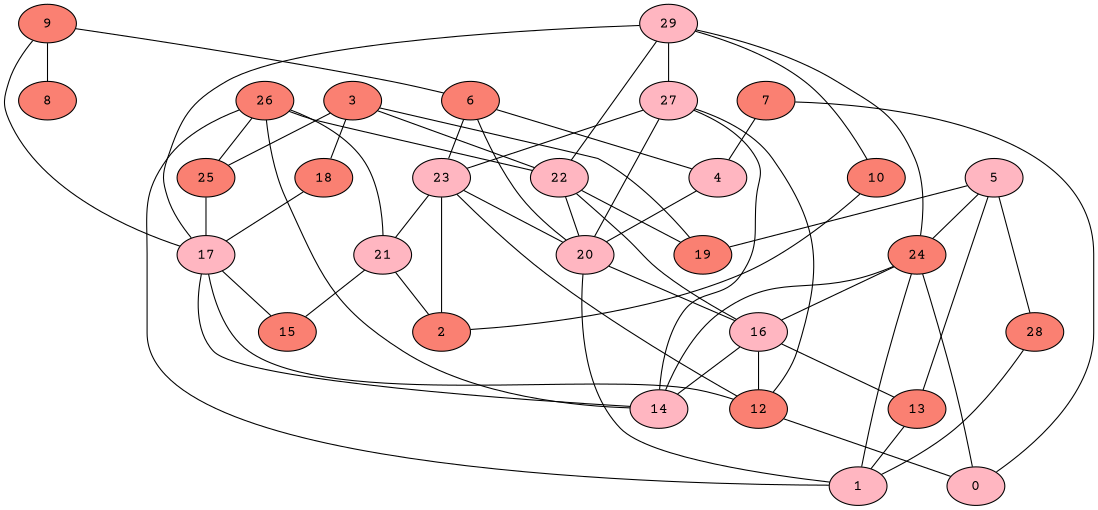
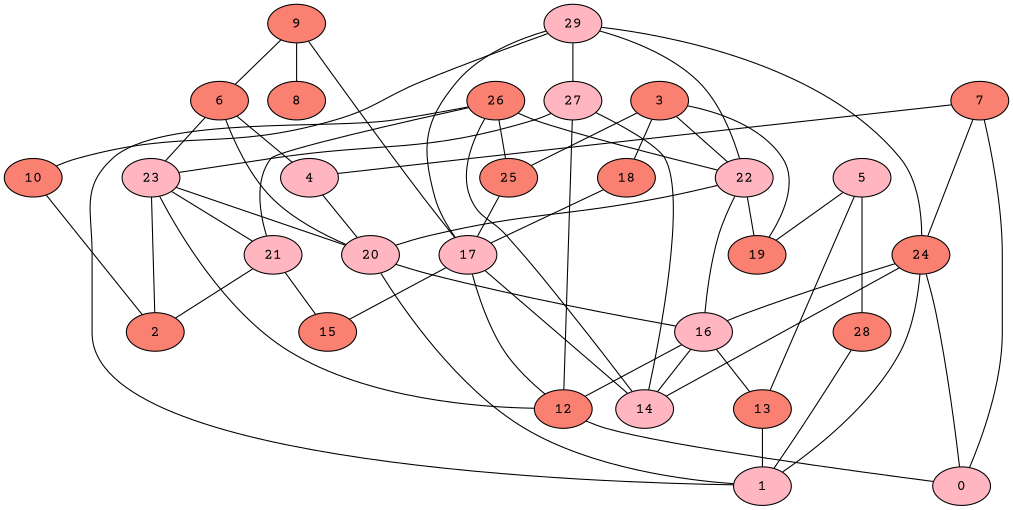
(624, 184) -> none
(956, 216) -> (950, 178)
